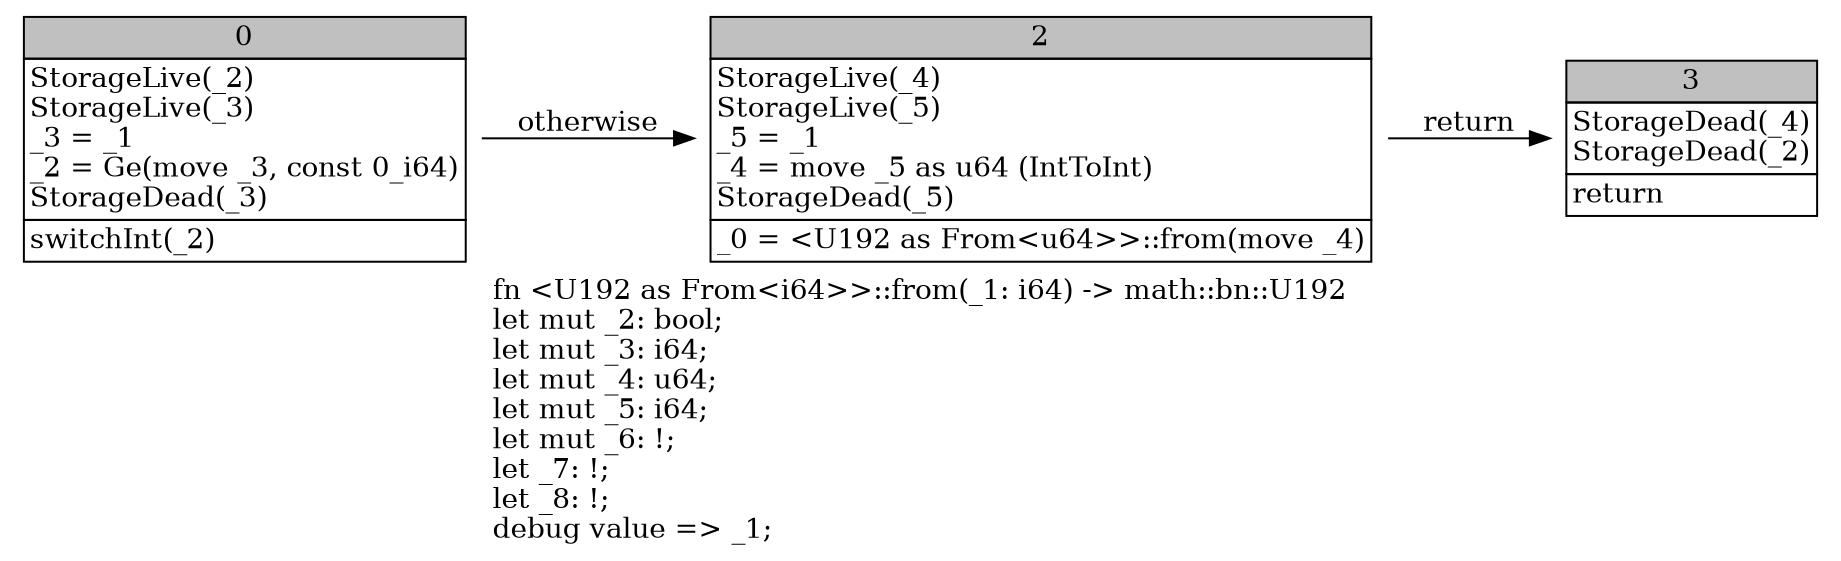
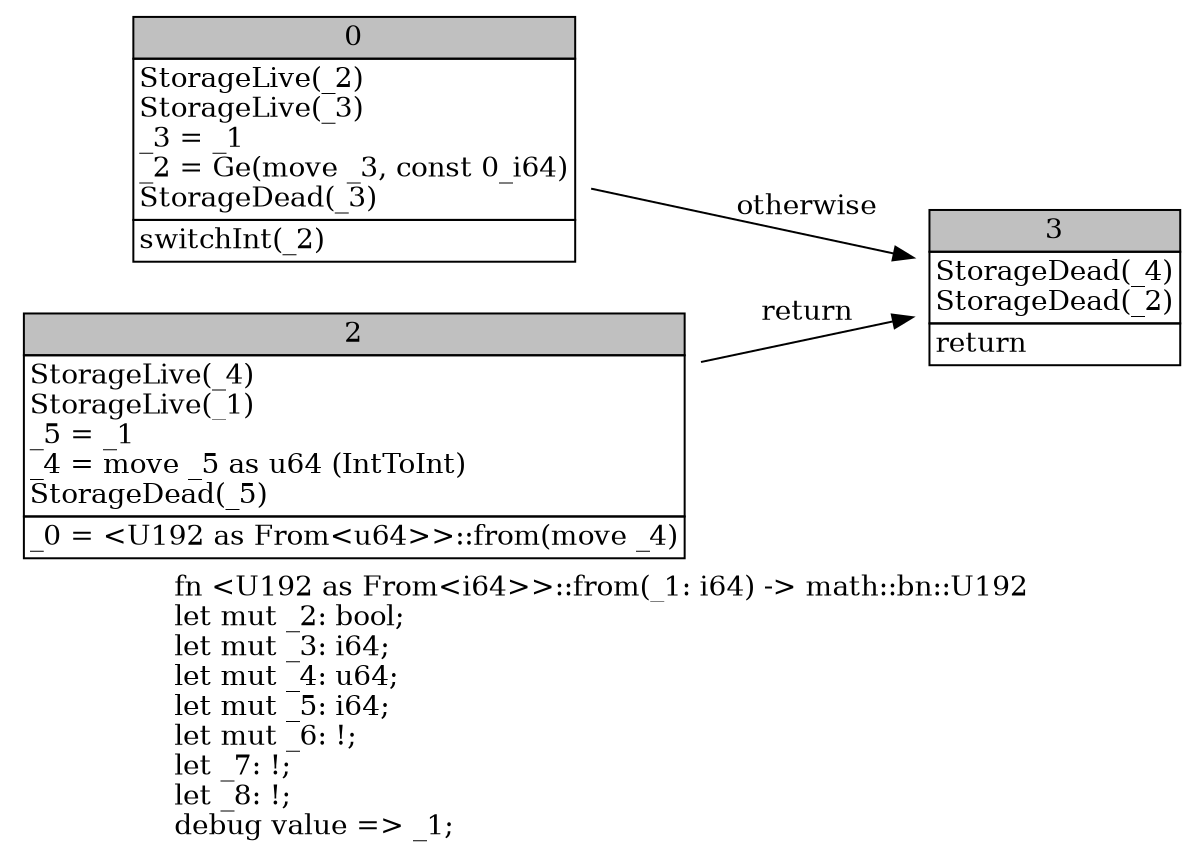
(829, 108) -> (142, 405)
(578, 138) -> (742, 221)
